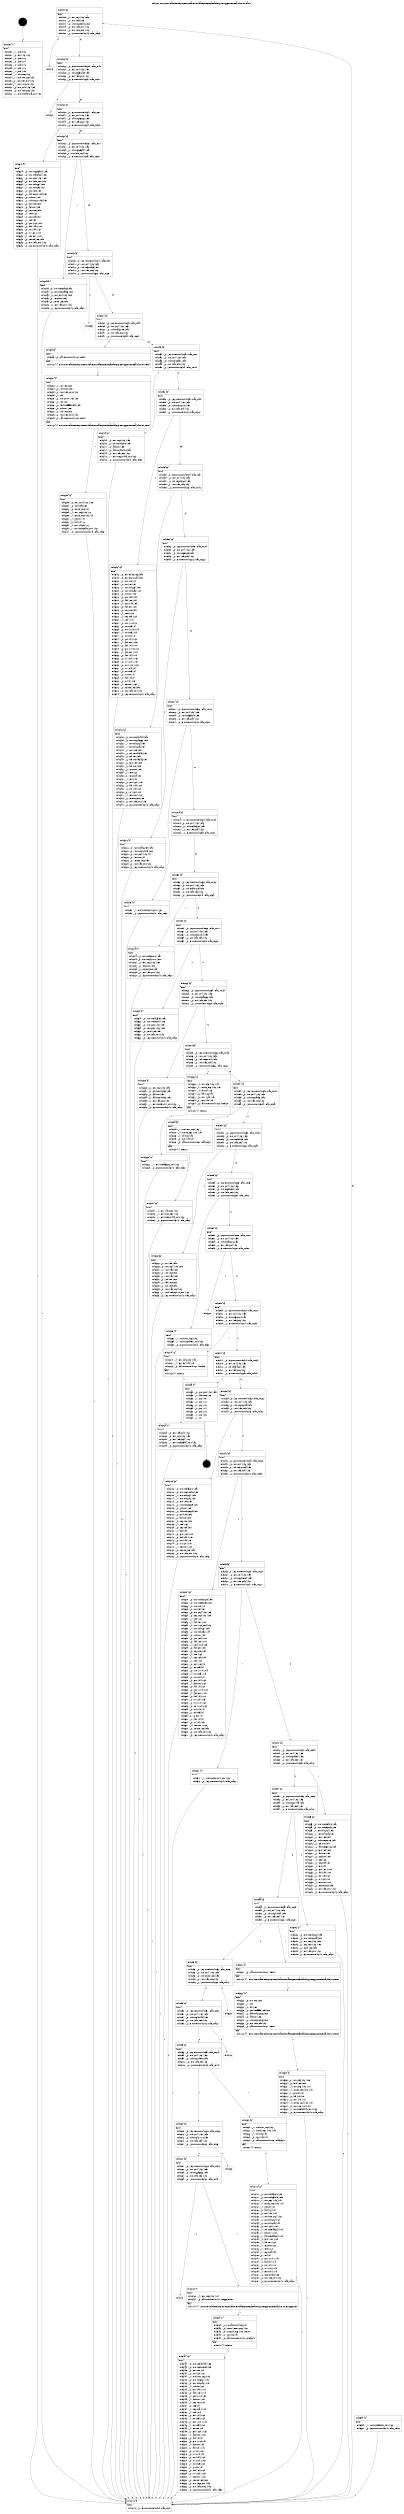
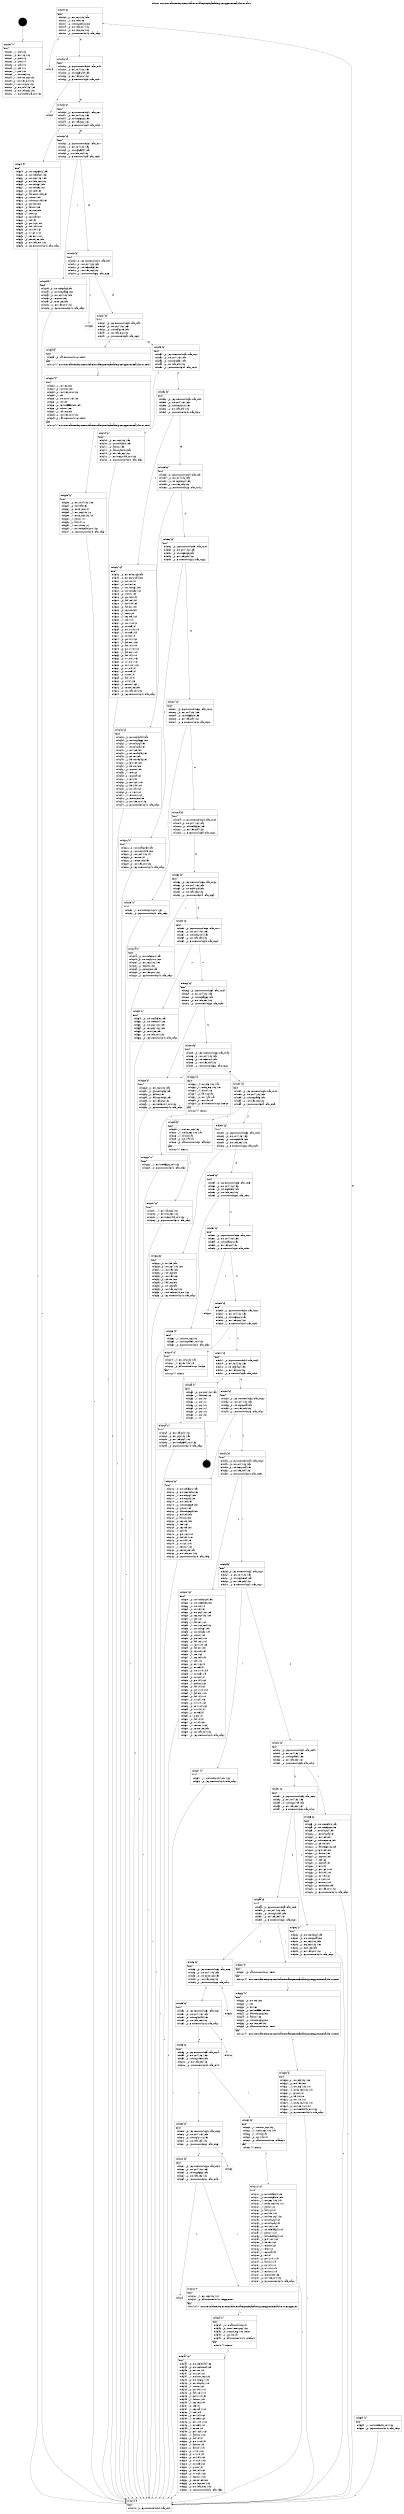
(208, 1071) -> (187, 1073)
